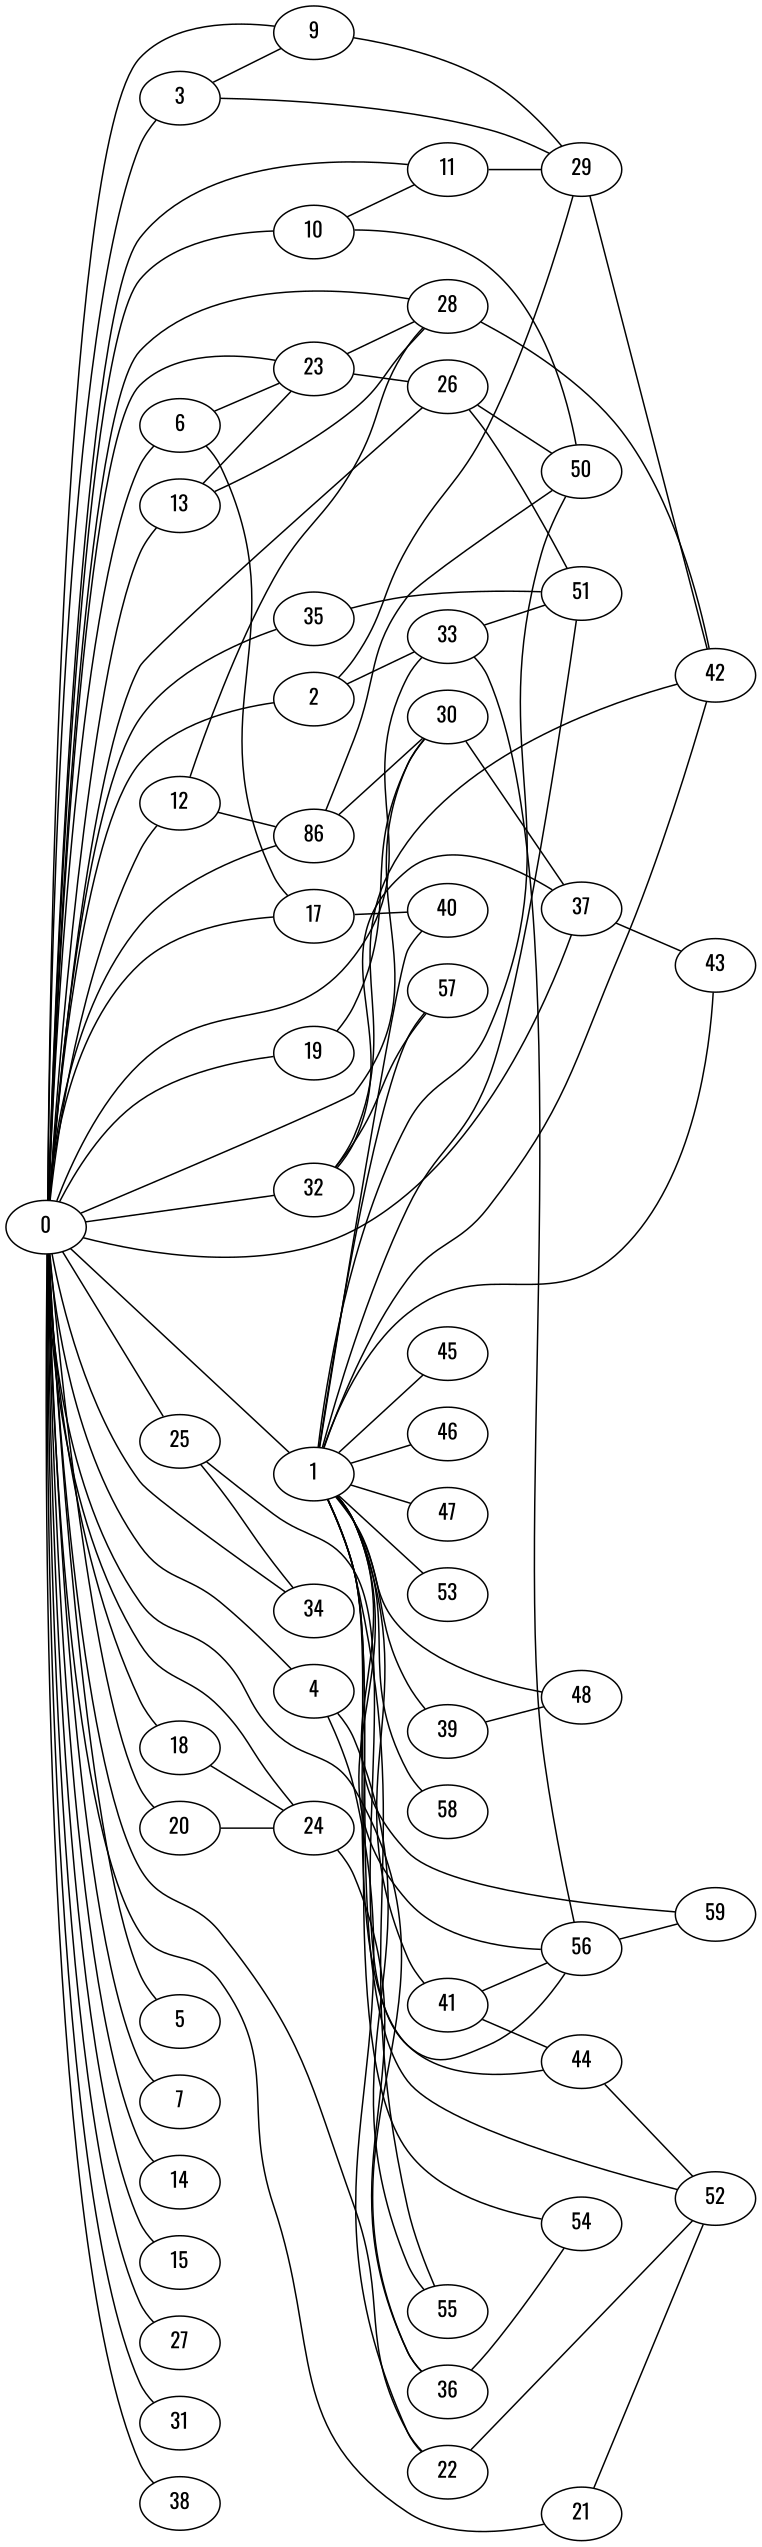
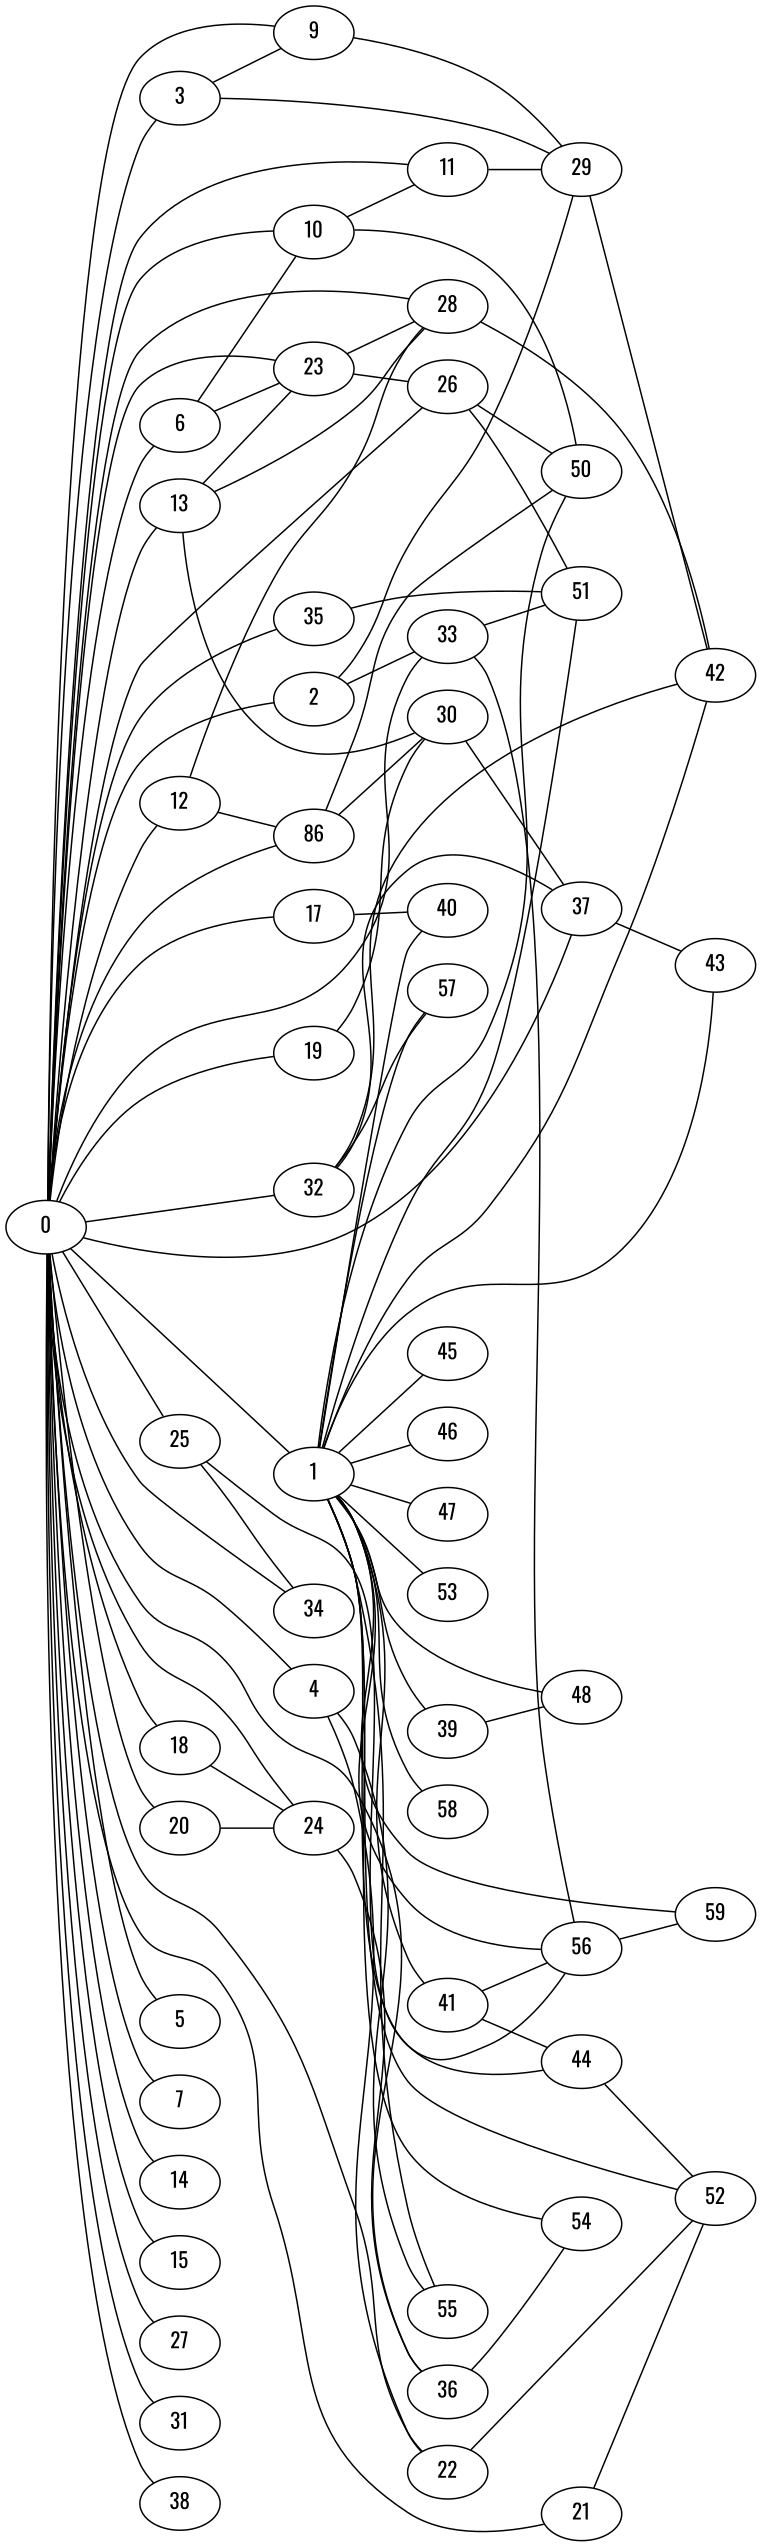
(247, 671) -> (247, 329)
(356, 1091) -> (249, 717)
